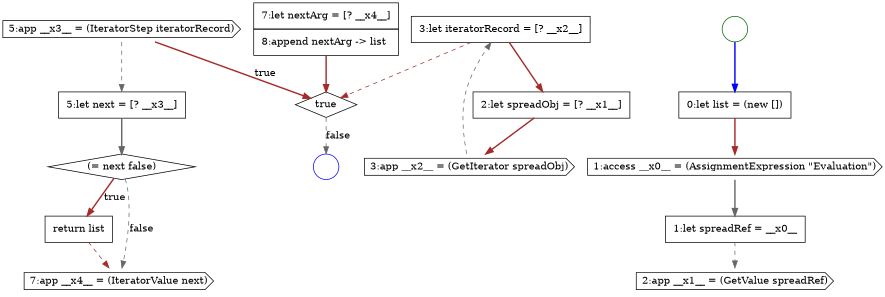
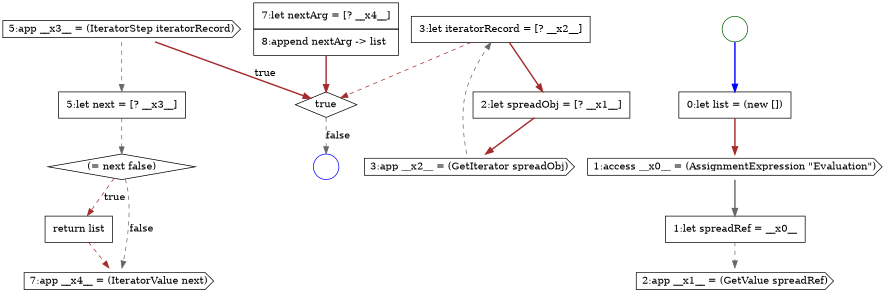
(122, 132) -> (122, 132)
(103, 194) -> (103, 194)
